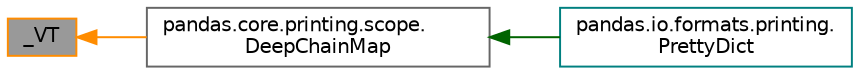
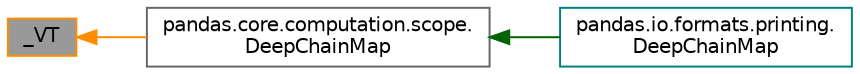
(318, 37) -> (318, 37)
(706, 37) -> (706, 37)
